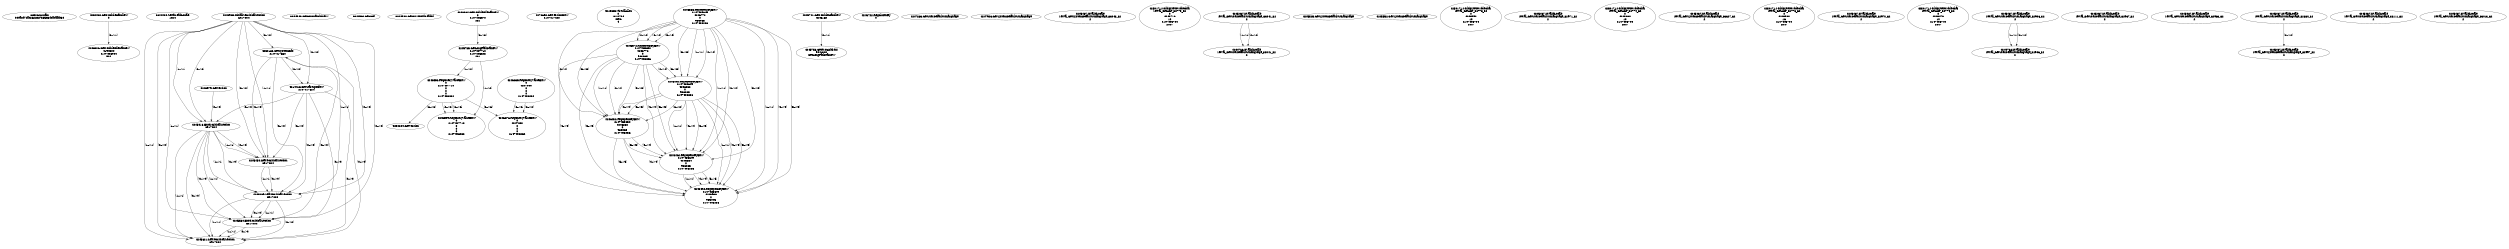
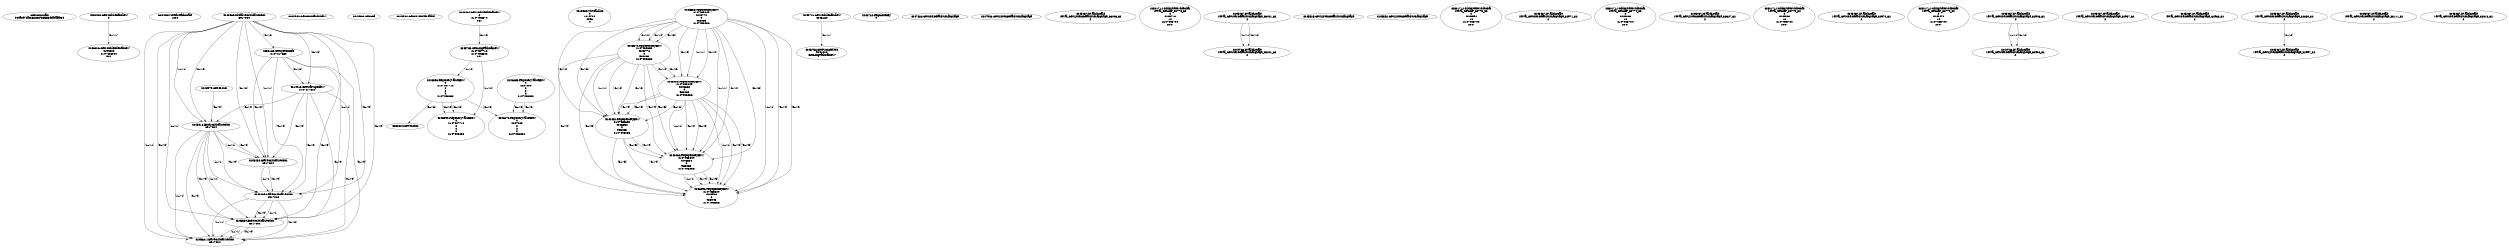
(552, 17) -> none
(323, 133) -> (324, 130)
